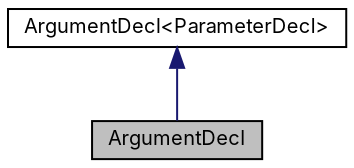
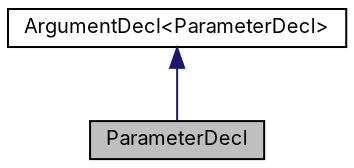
(177, 140) -> (177, 140)
